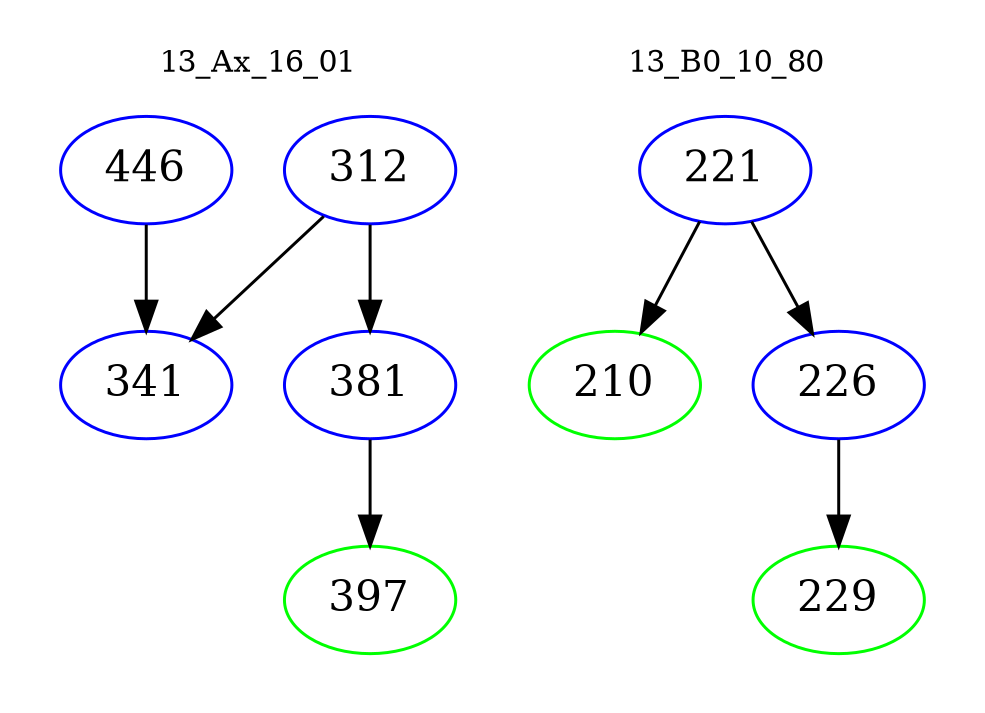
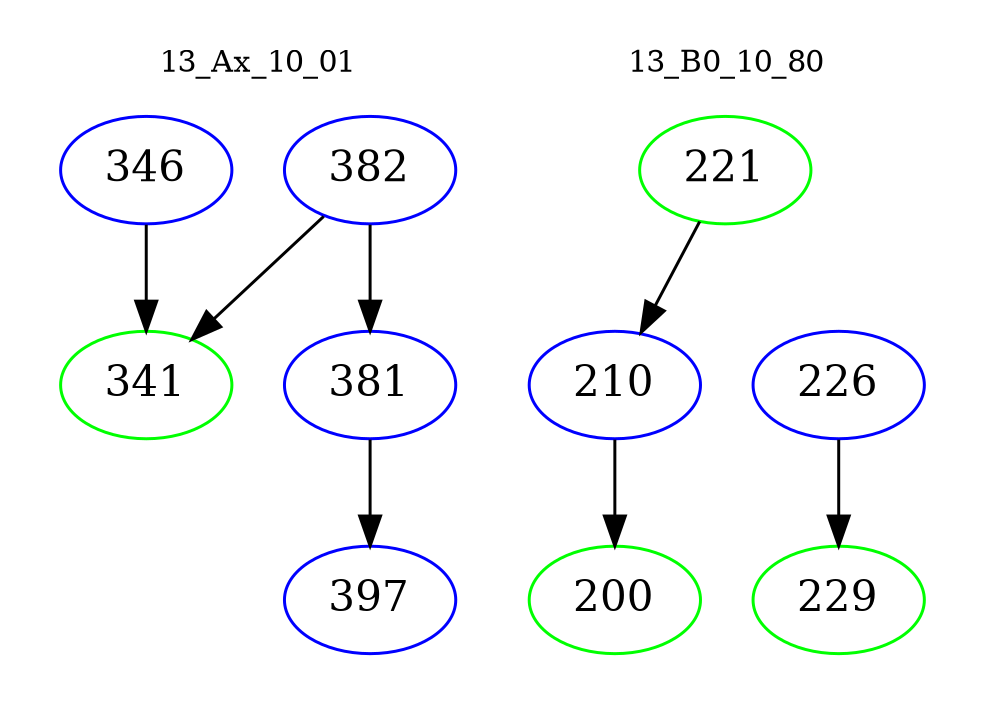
(258, 64) -> (258, 64)
(146, 170) -> (146, 170)
(370, 170) -> (370, 170)
(725, 170) -> (725, 170)
(775, 264) -> none
(146, 385) -> (146, 385)
(615, 385) -> (615, 385)
(370, 600) -> (370, 600)
none -> (615, 600)
